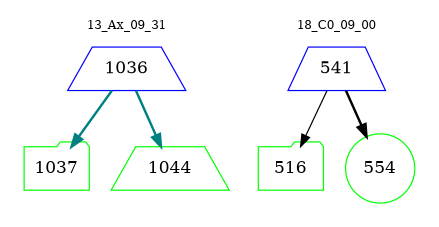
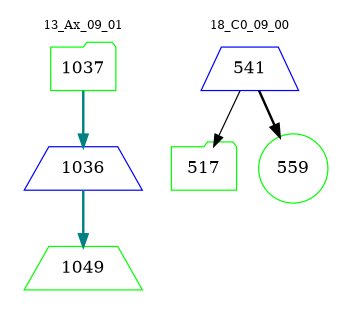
(127, 26) -> (83, 26)
(95, 114) -> (83, 113)
(170, 168) -> (83, 268)
(291, 168) -> (204, 168)
(380, 168) -> (293, 168)
